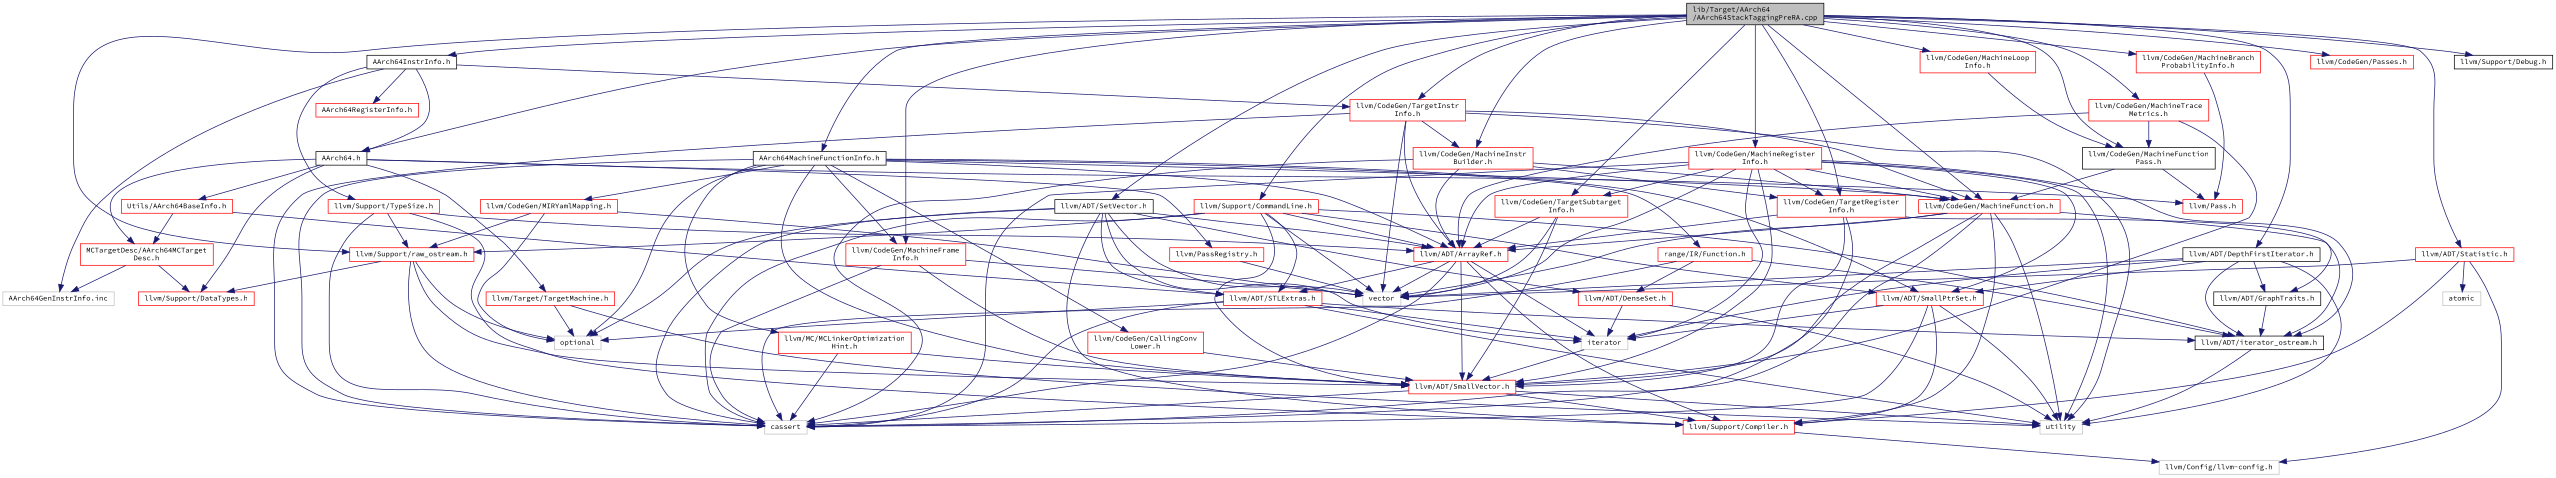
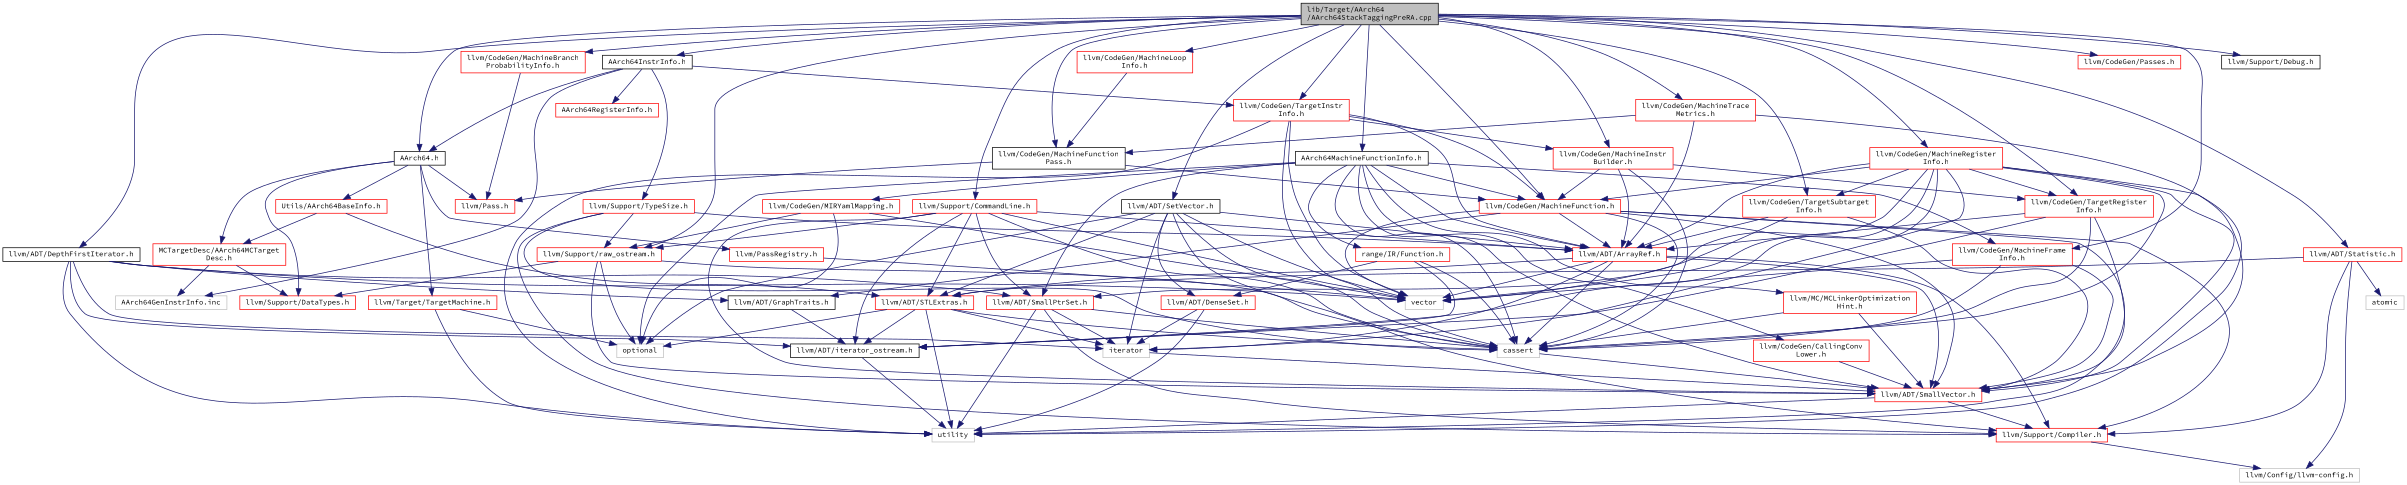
(1836, 283) -> (1530, 272)
(1112, 408) -> (1704, 371)
